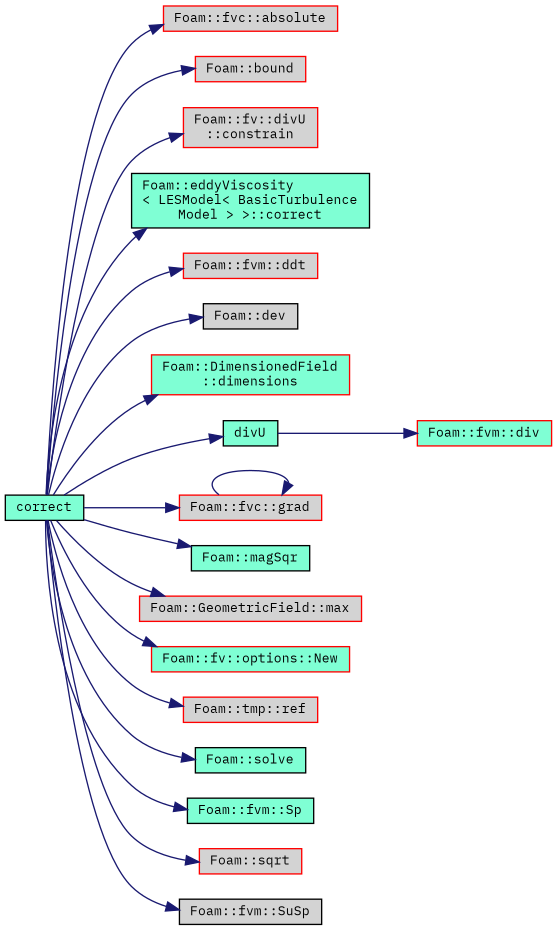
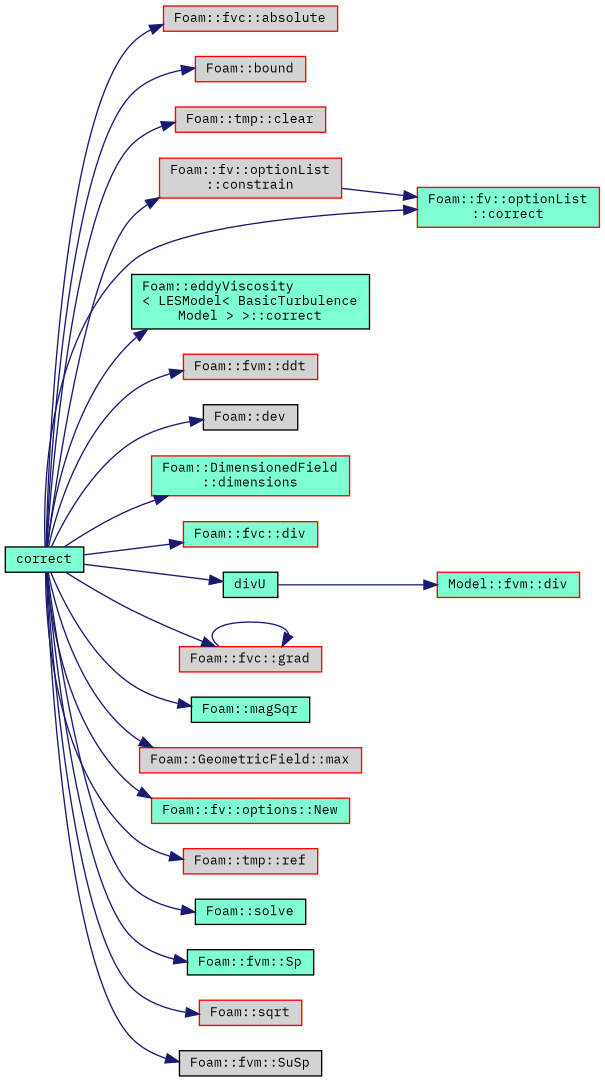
none -> (251, 120)
(251, 128) -> (251, 178)
none -> (508, 207)
(484, 433) -> (508, 585)
none -> (251, 534)
